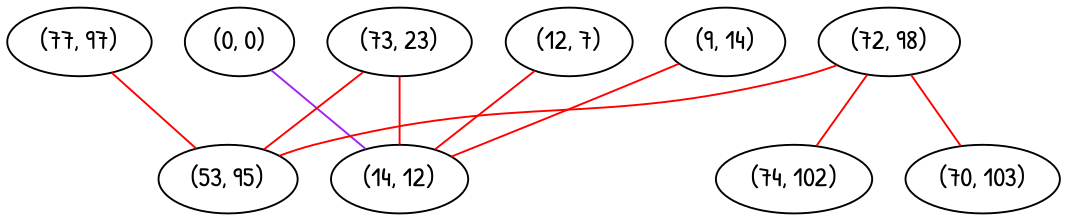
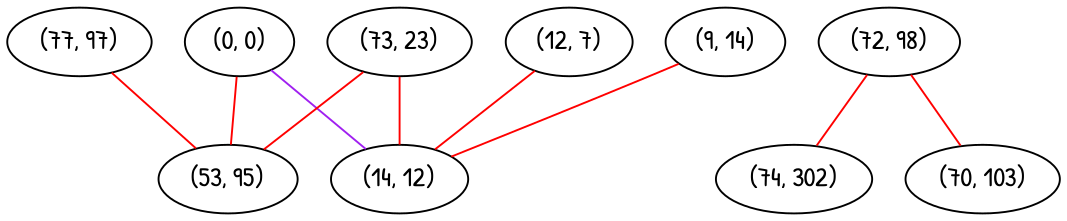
(530, 112) -> (234, 111)
(794, 179) -> (794, 179)
